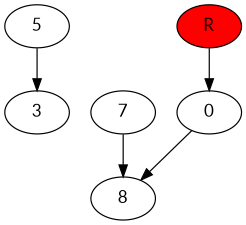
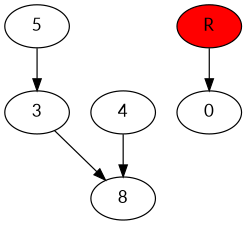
(123, 112) -> (123, 112)
(171, 151) -> (76, 151)
